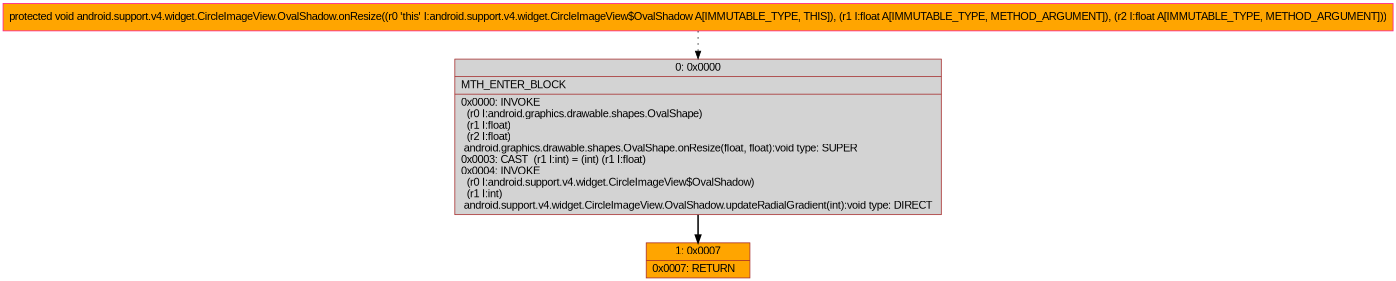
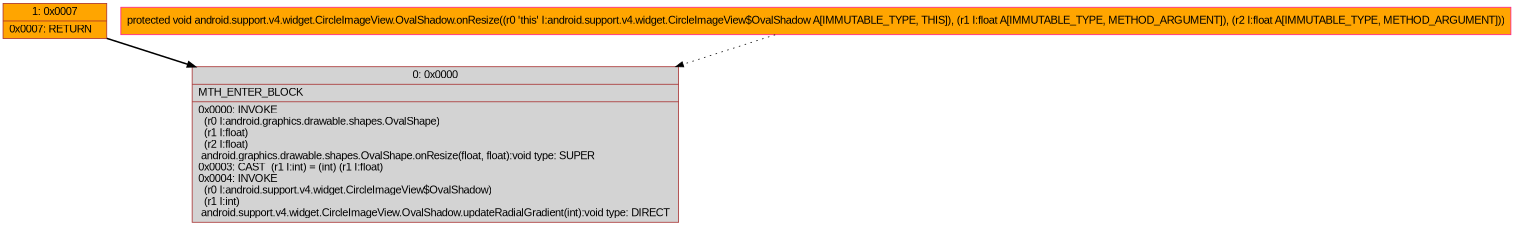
(698, 225) -> (147, 51)
